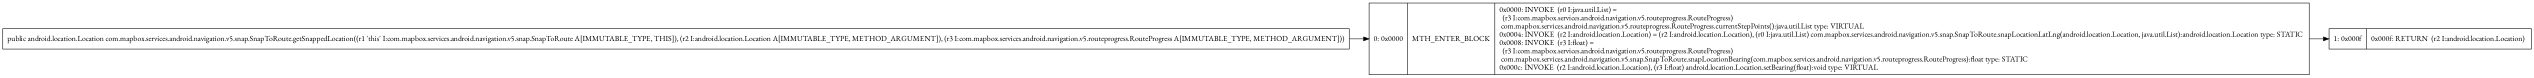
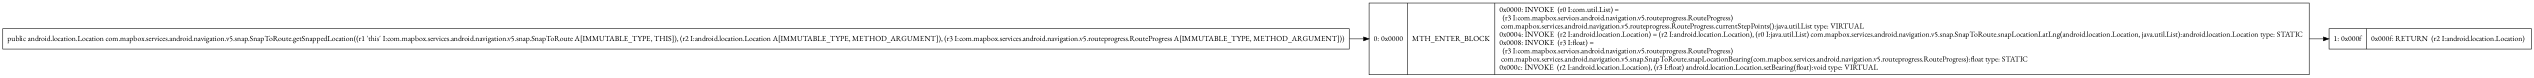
(1559, 10) -> (1560, 10)
